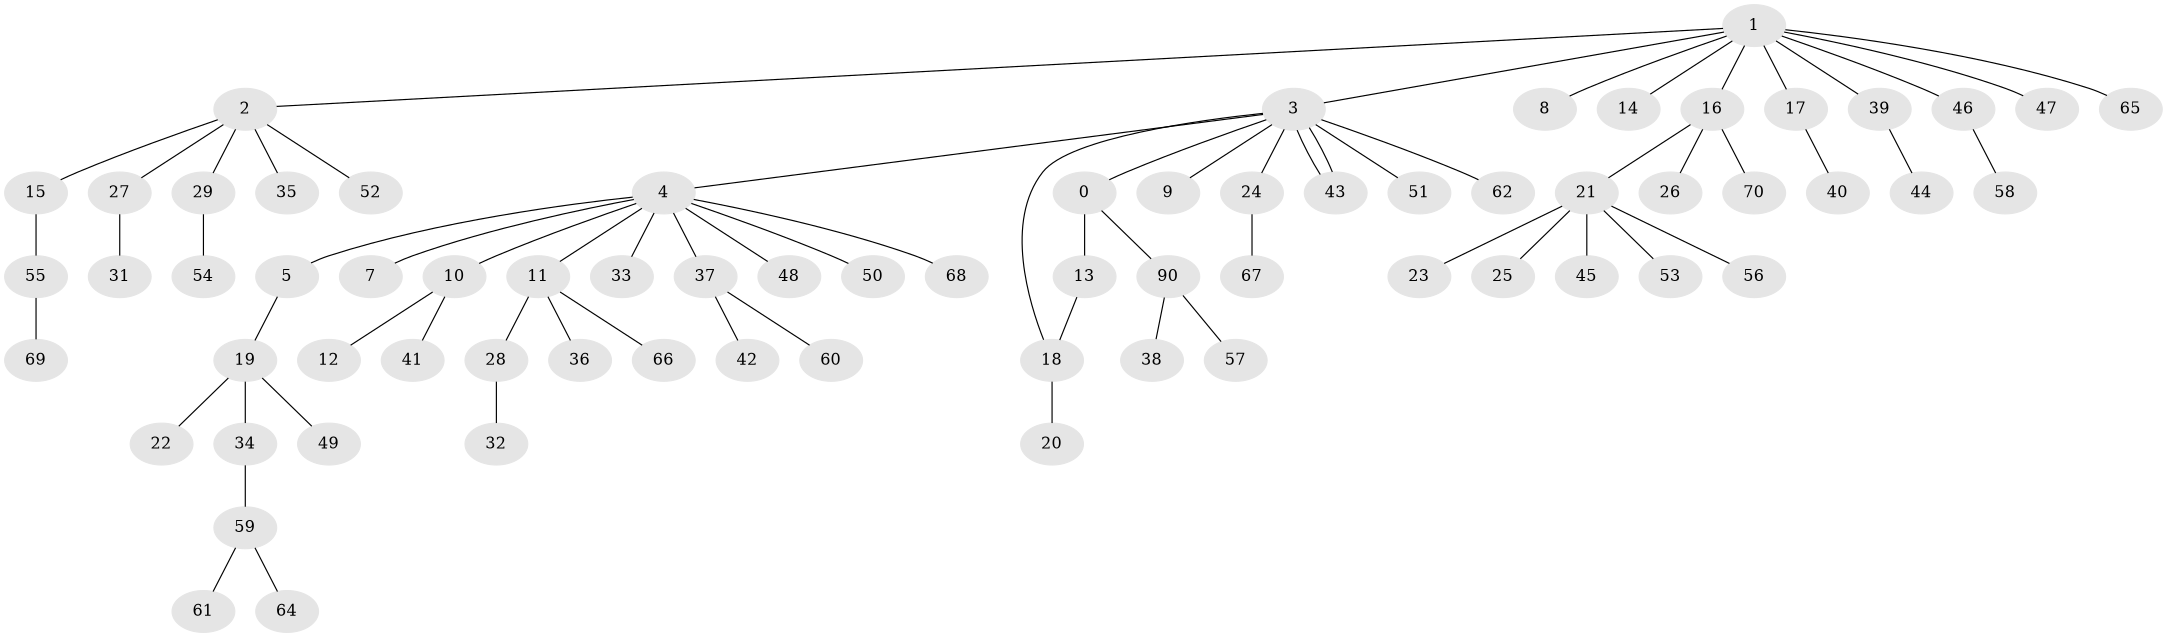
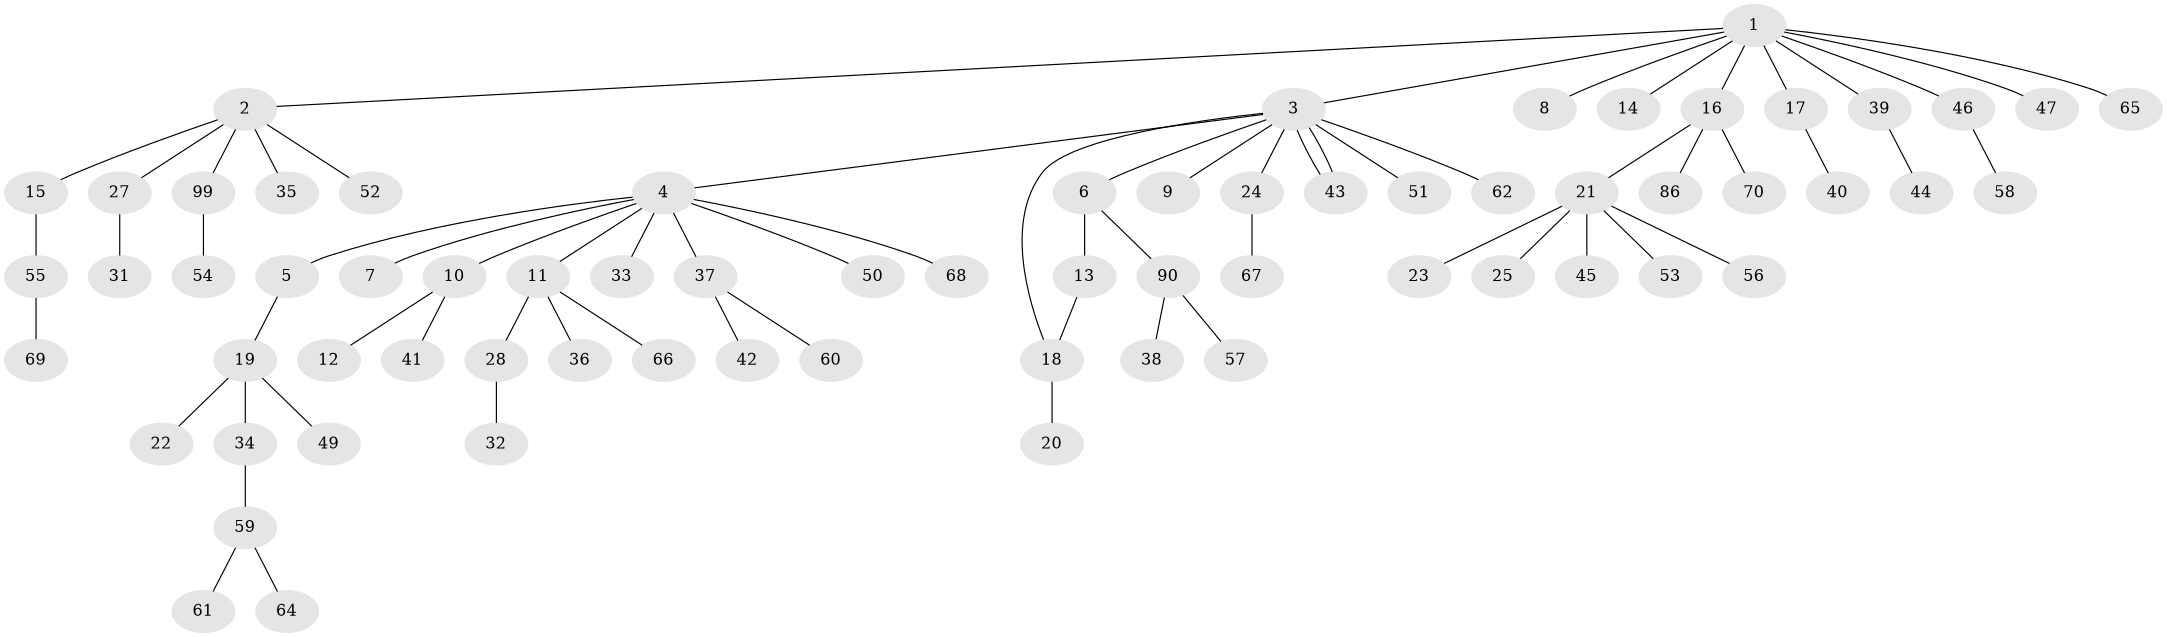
(203, 193) -> (203, 193)
(1085, 193) -> (1085, 193)
(1671, 193) -> (1671, 193)
(789, 277) -> none
